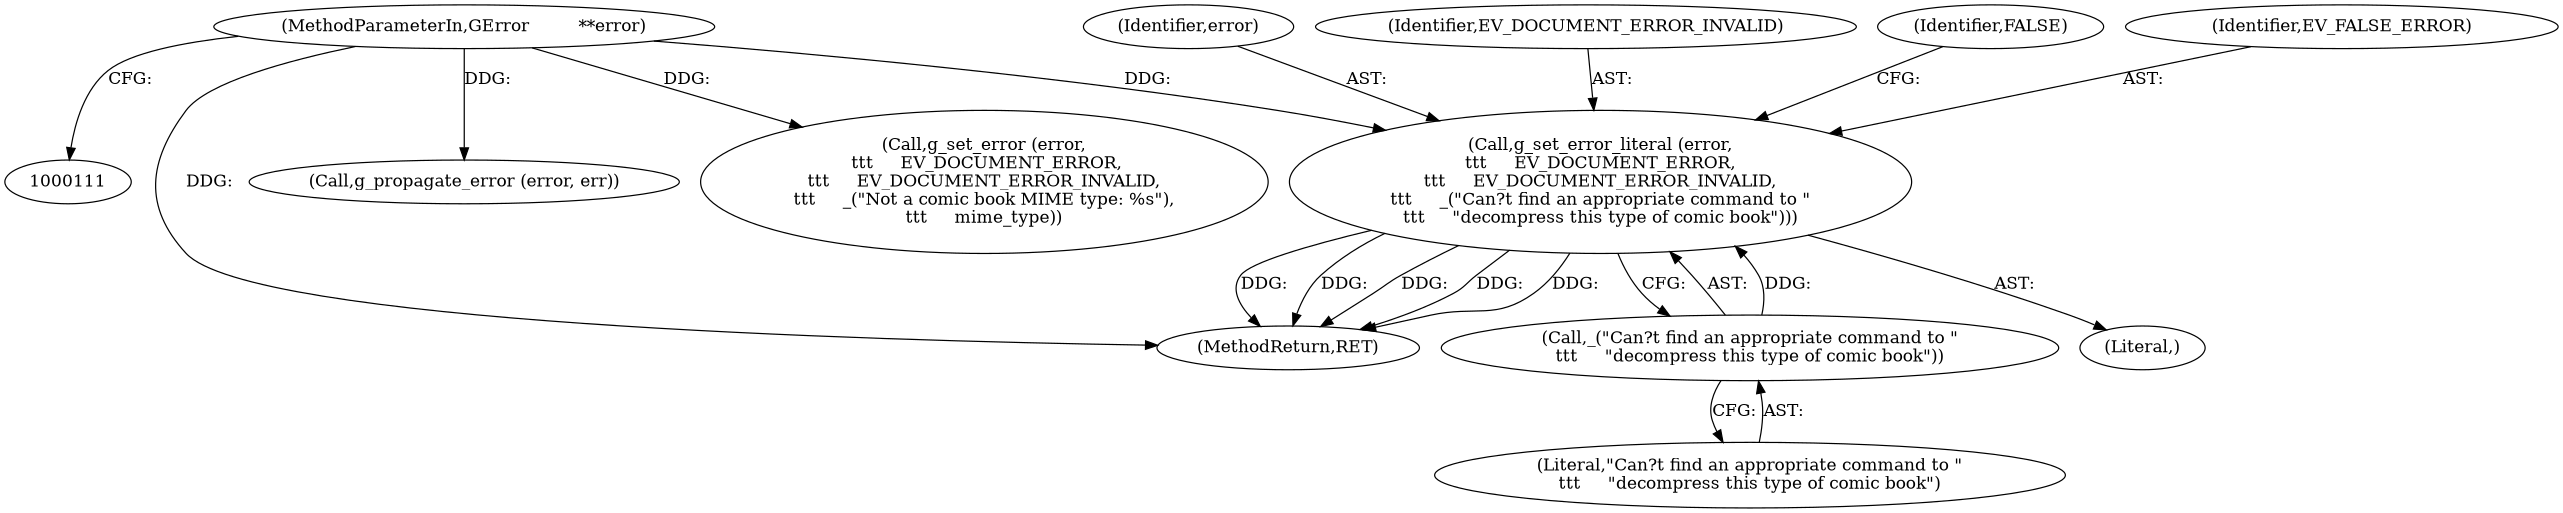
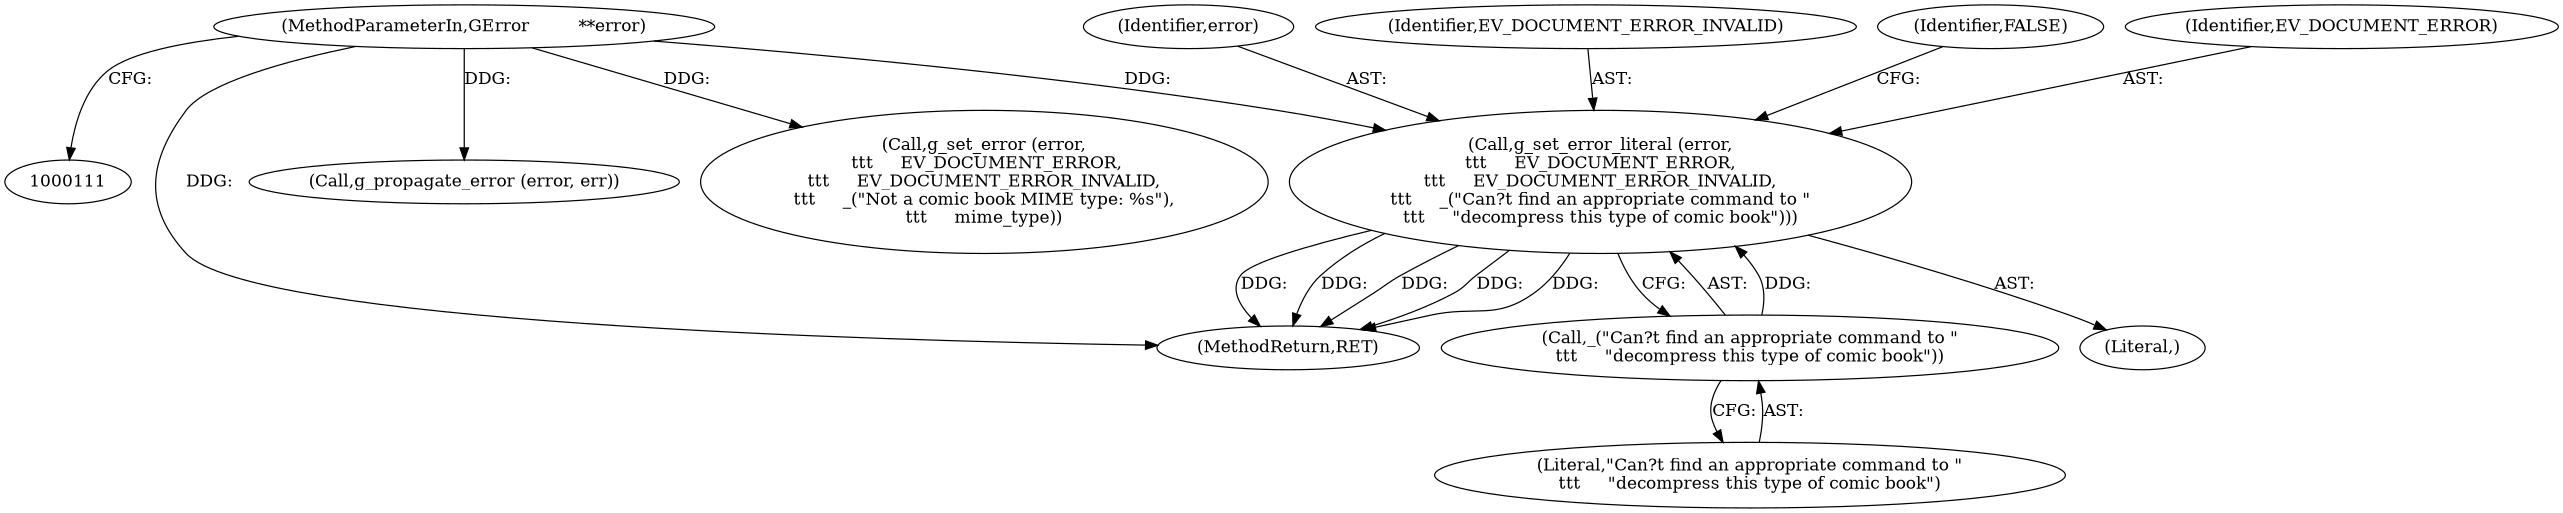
(2342, 27) -> (2342, 27)
